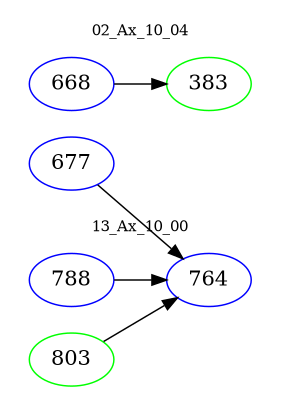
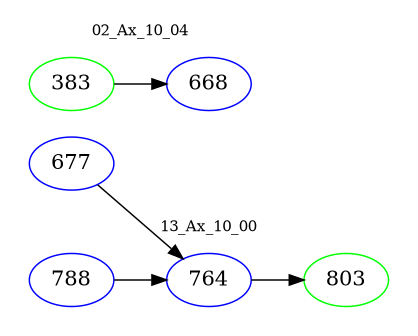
(133, 84) -> (133, 84)
(134, 323) -> (270, 280)
